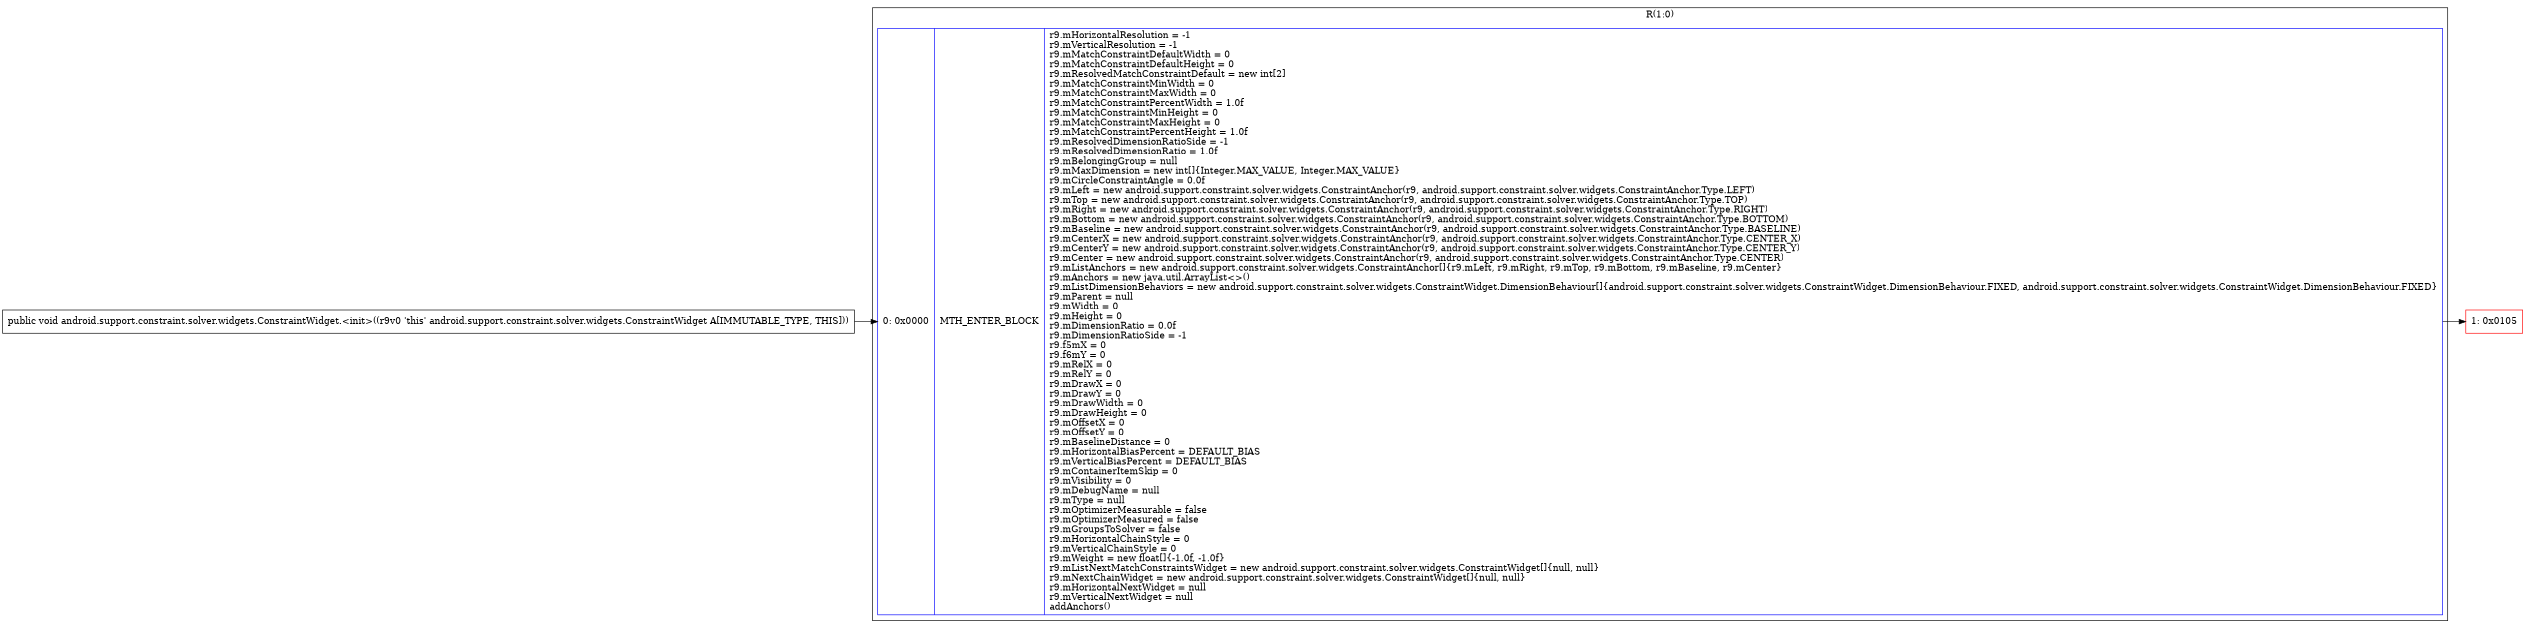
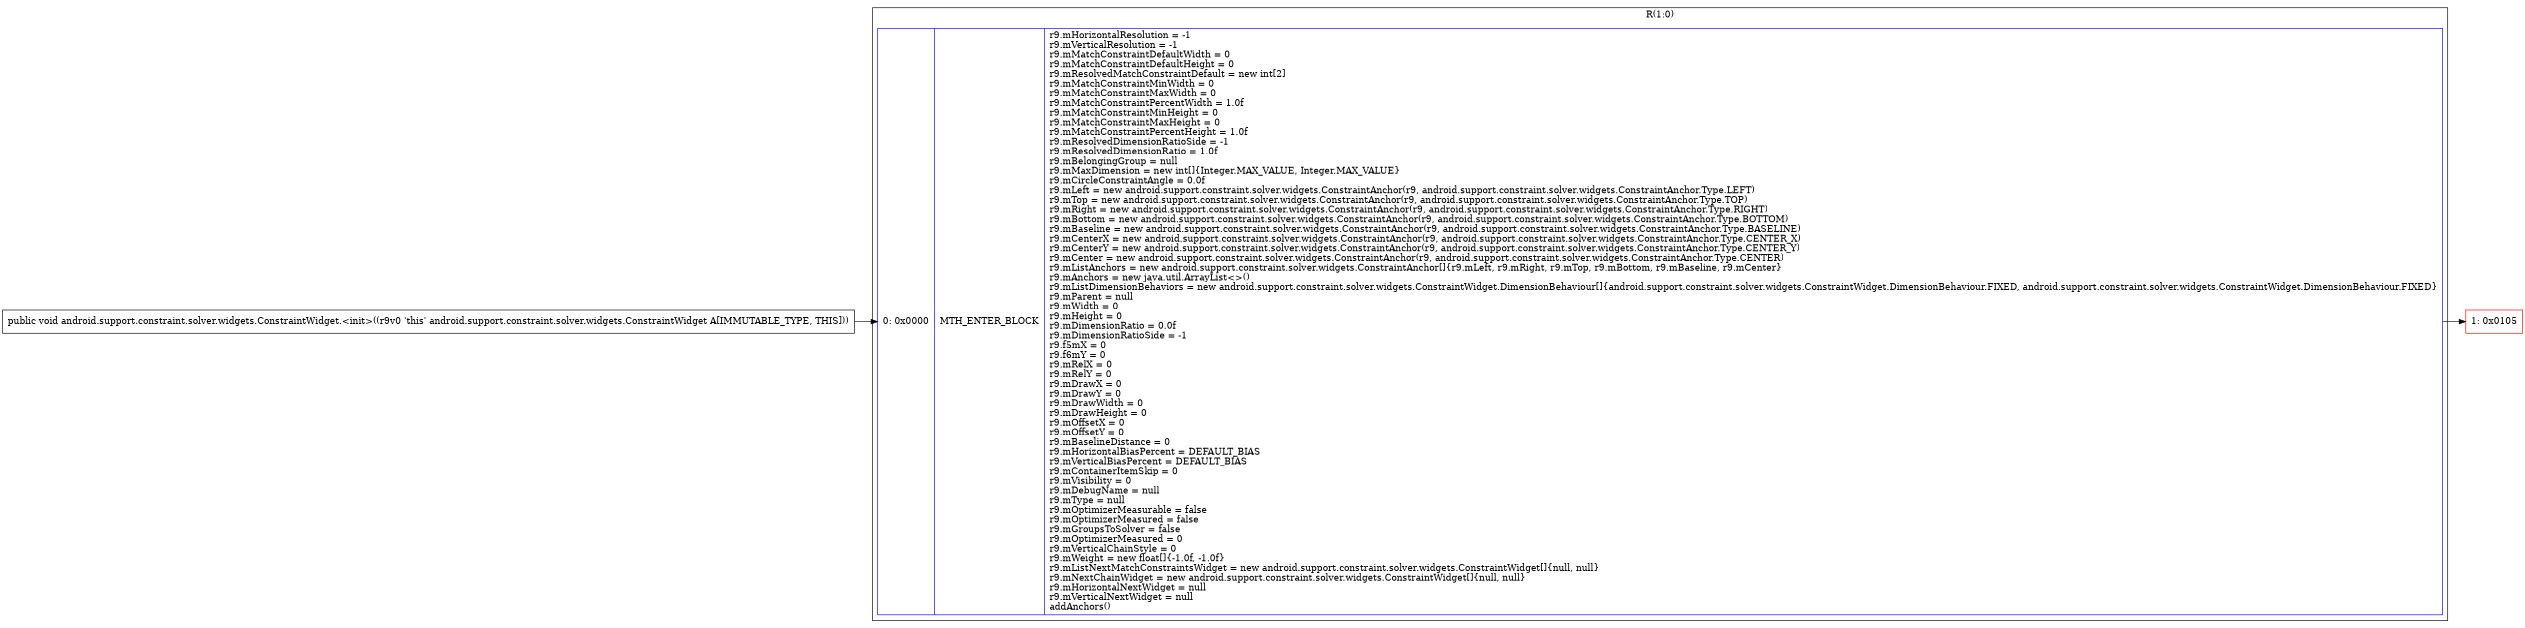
(1120, 539) -> (1116, 539)
